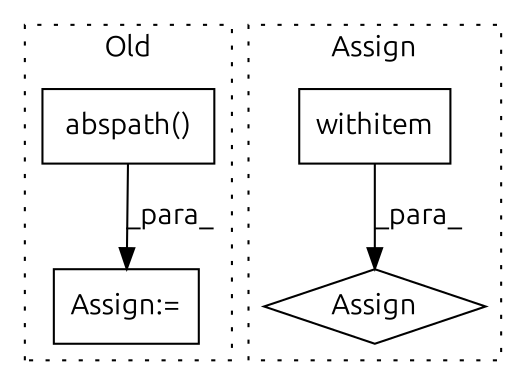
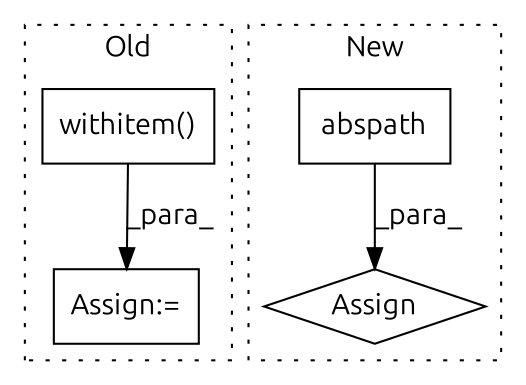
(375, 49) -> (375, 49)
(128, 126) -> (128, 126)
(375, 126) -> (375, 126)
